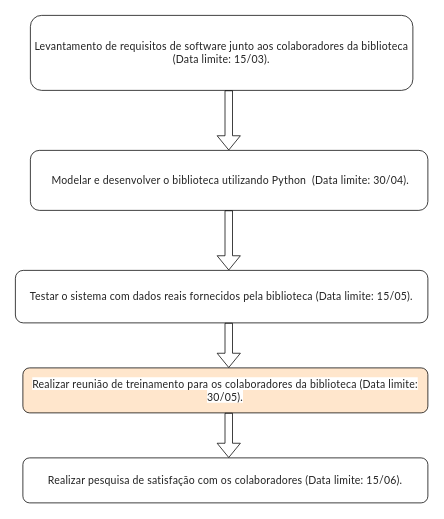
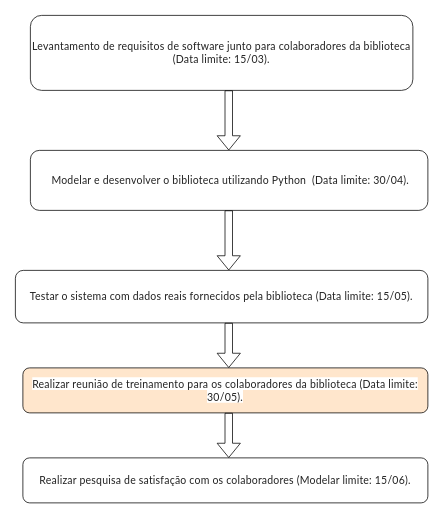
(222, 53) -> (222, 53)
(225, 480) -> (225, 480)
